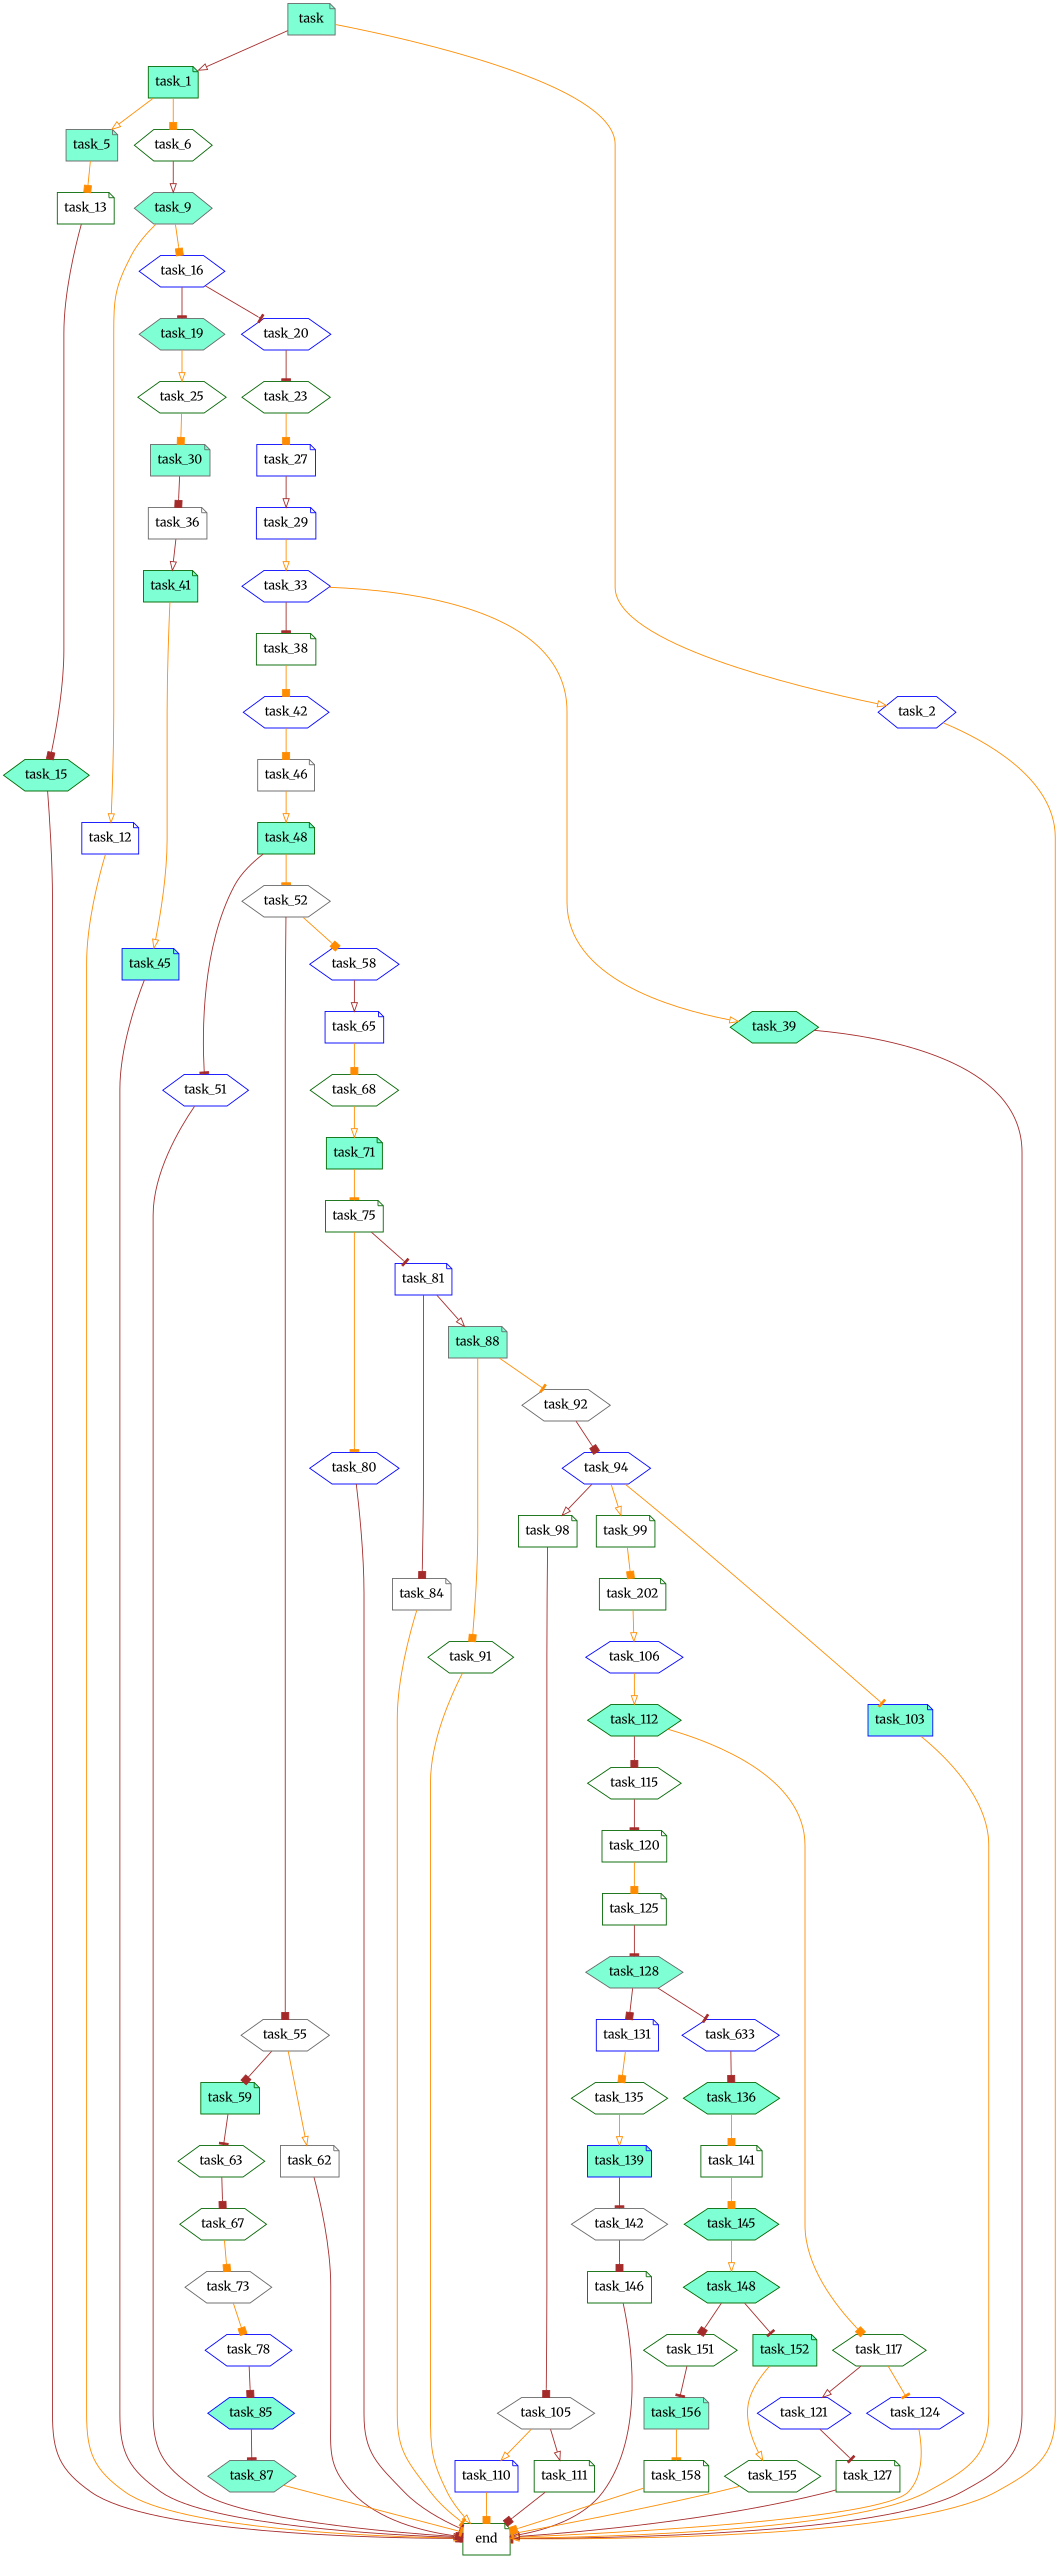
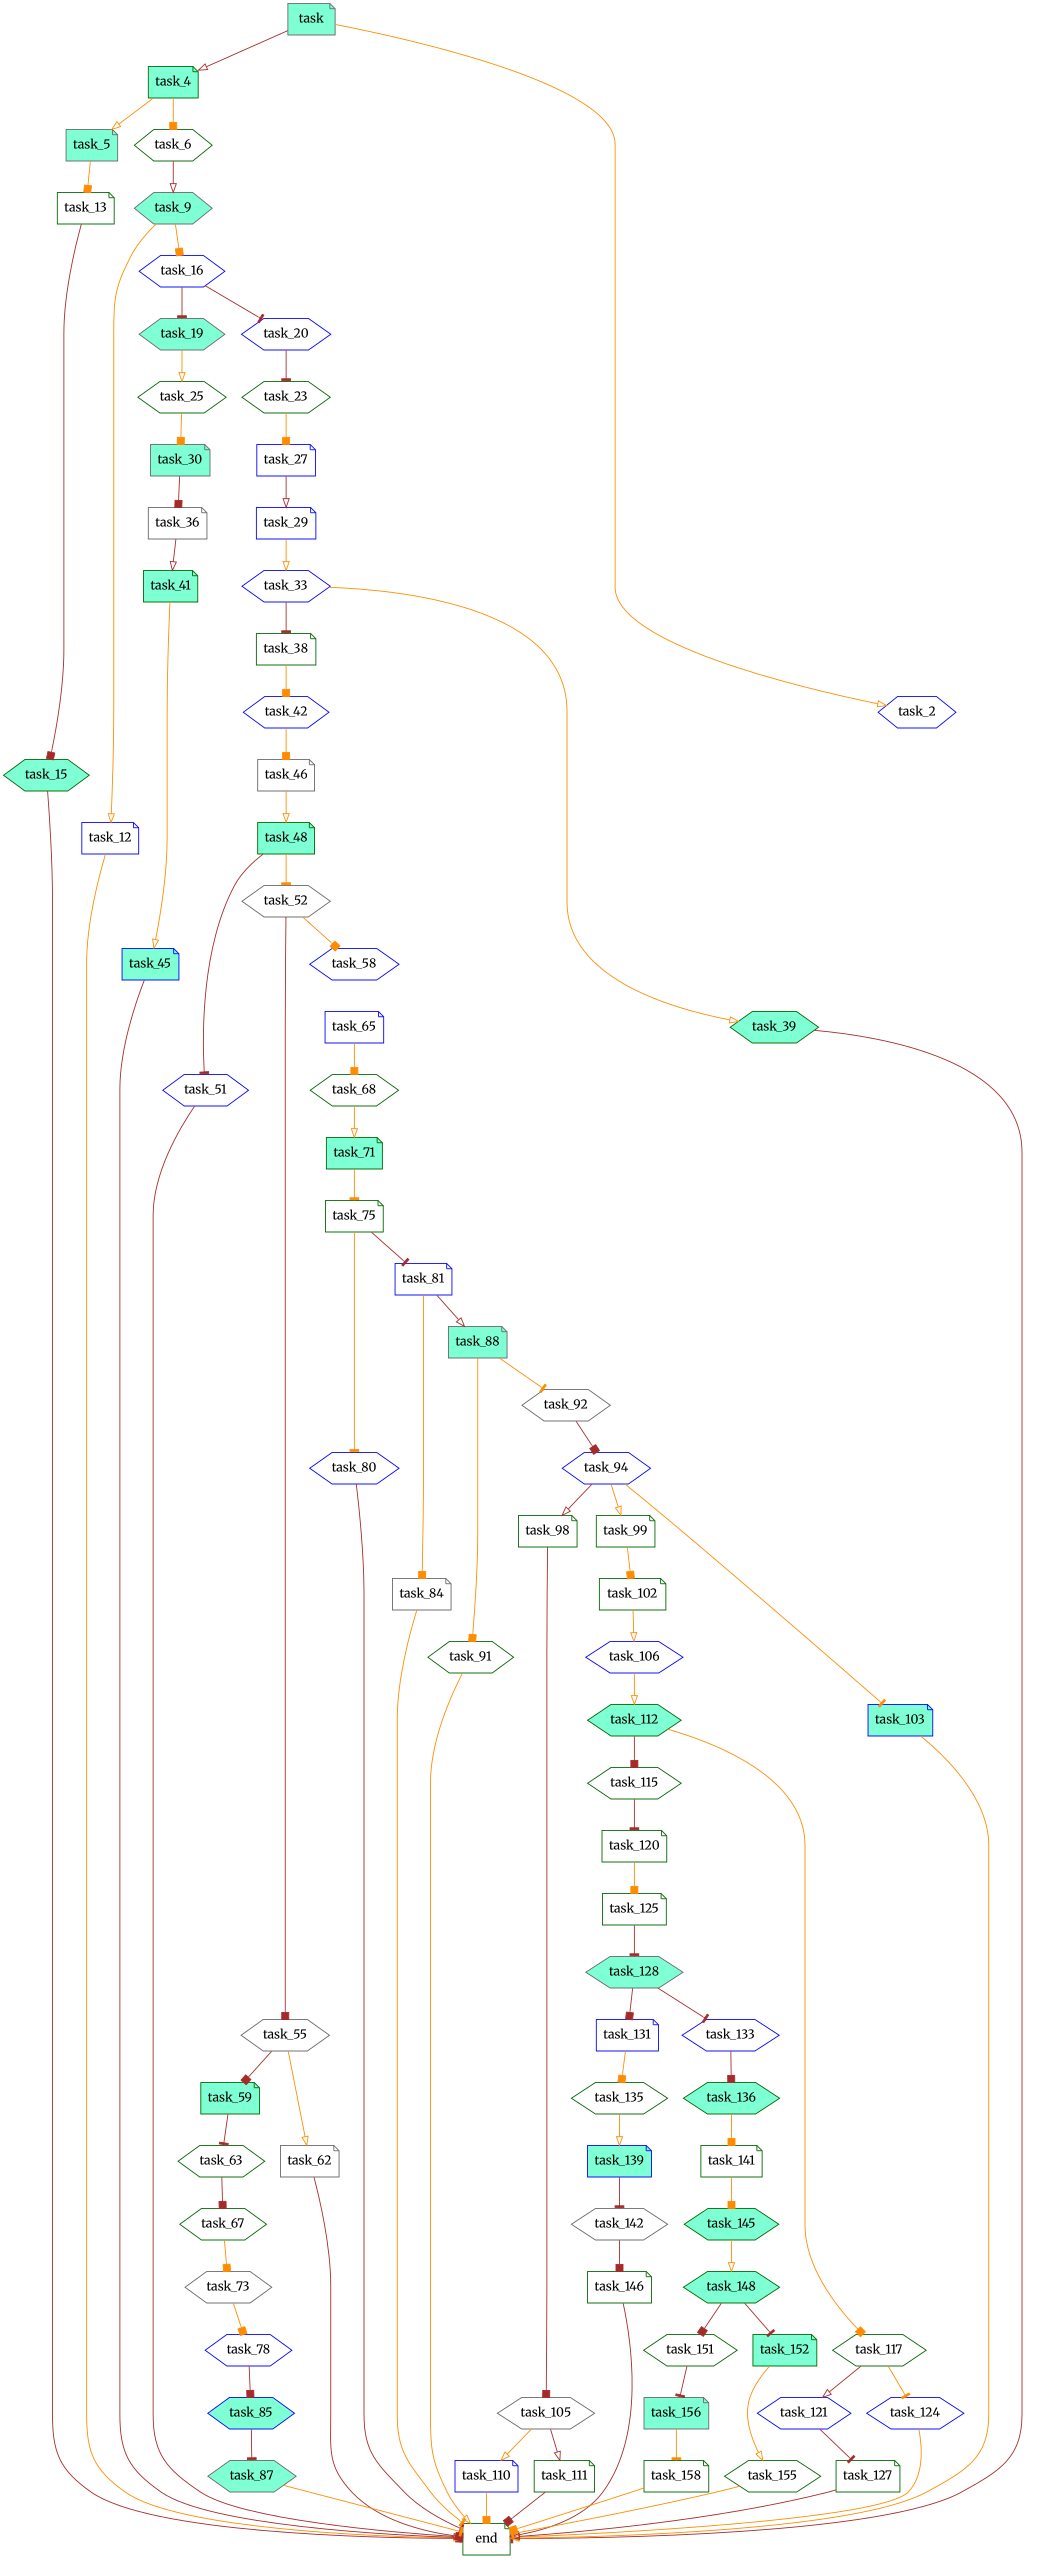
(173, 82) -> (173, 82)
(354, 991) -> none
(424, 1432) -> (424, 1432)
(633, 1594) -> (633, 1594)
(1055, 1836) -> none
(731, 2035) -> (731, 2035)
